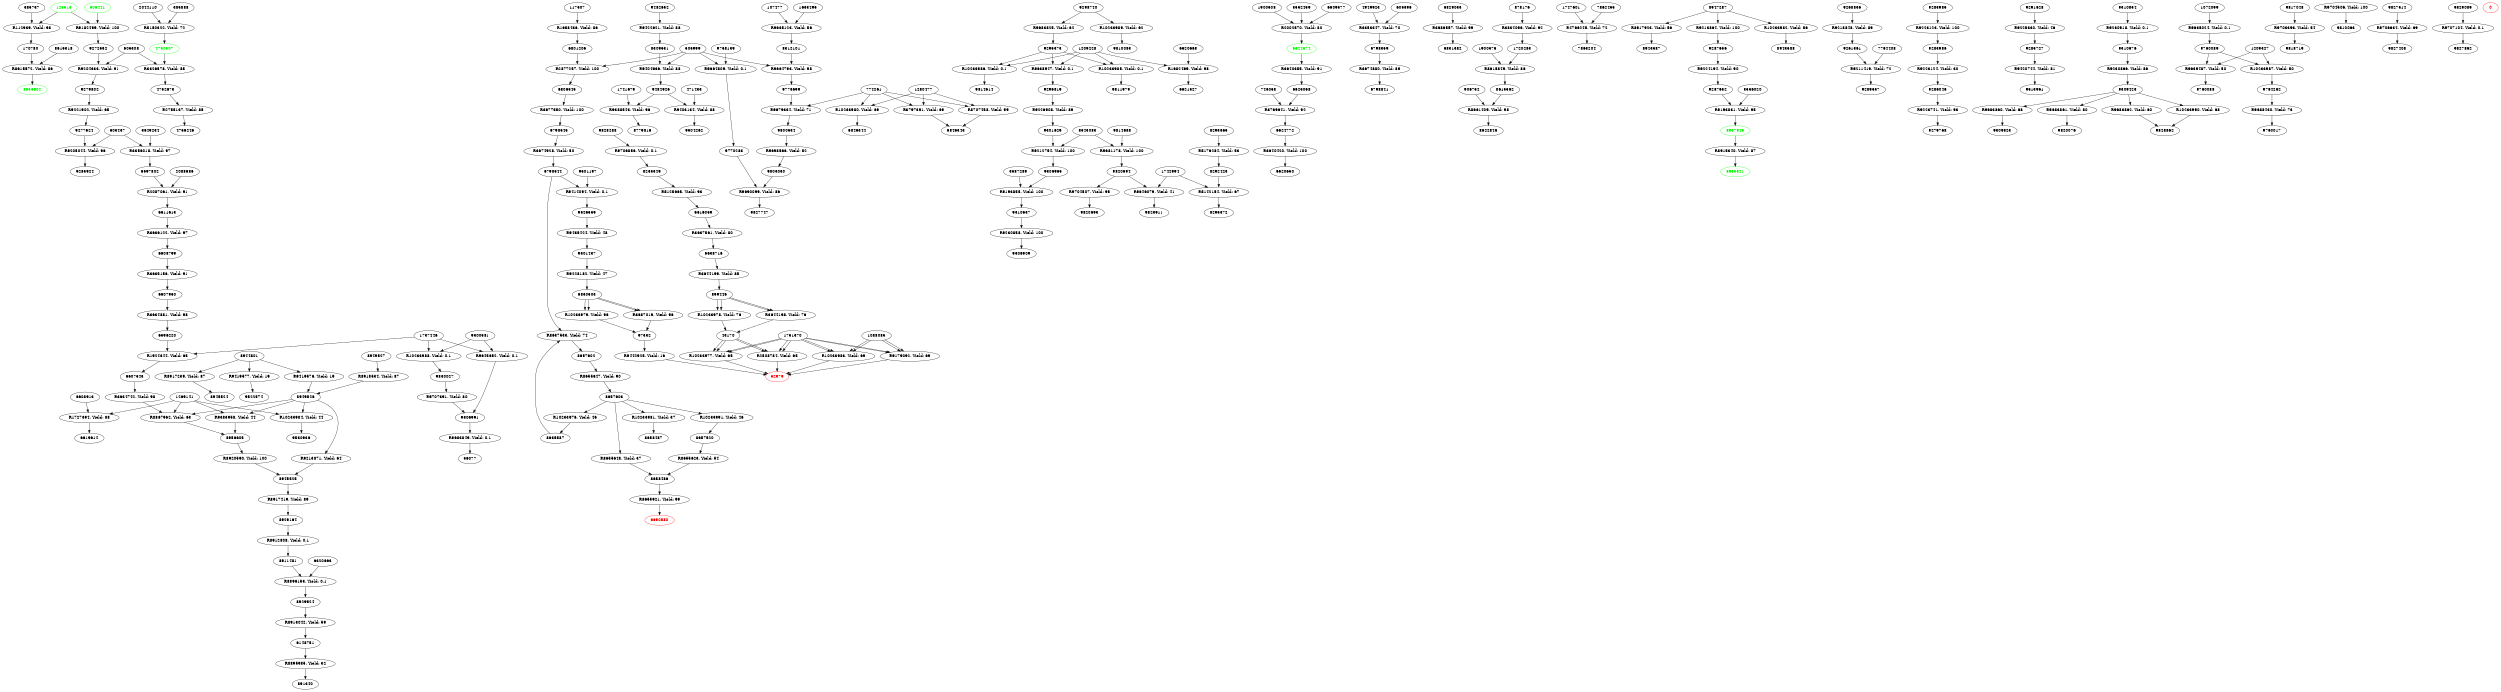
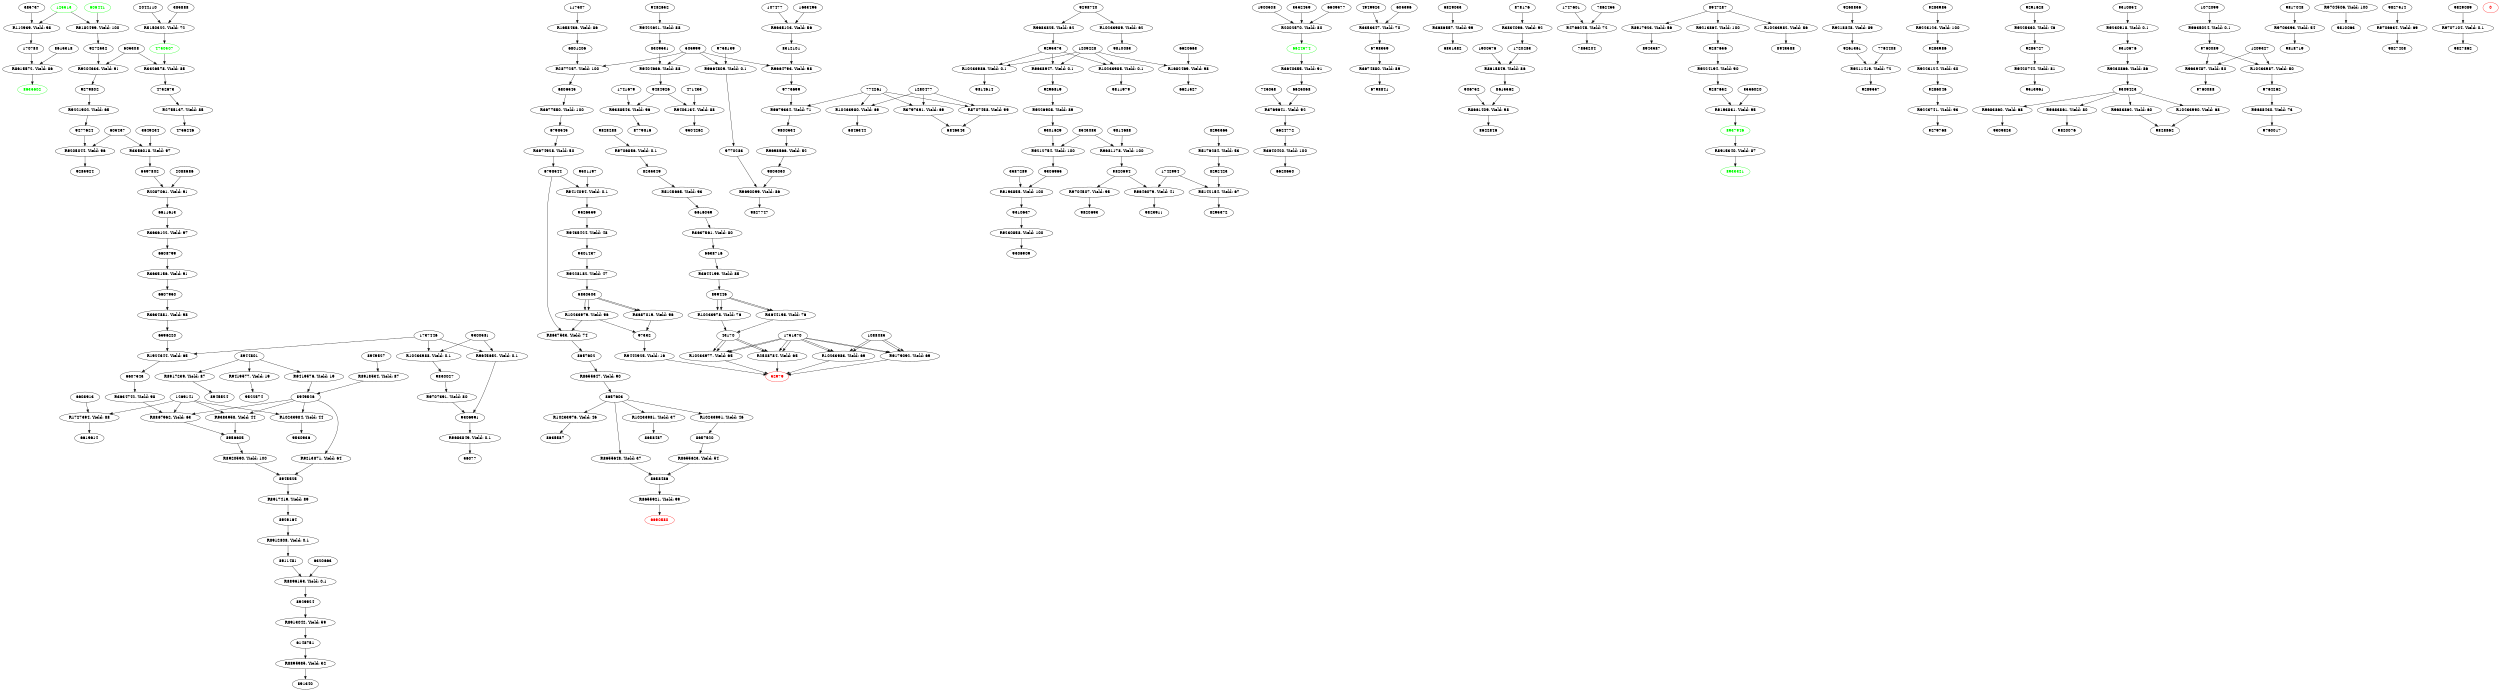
(536, 386) -> (578, 324)
